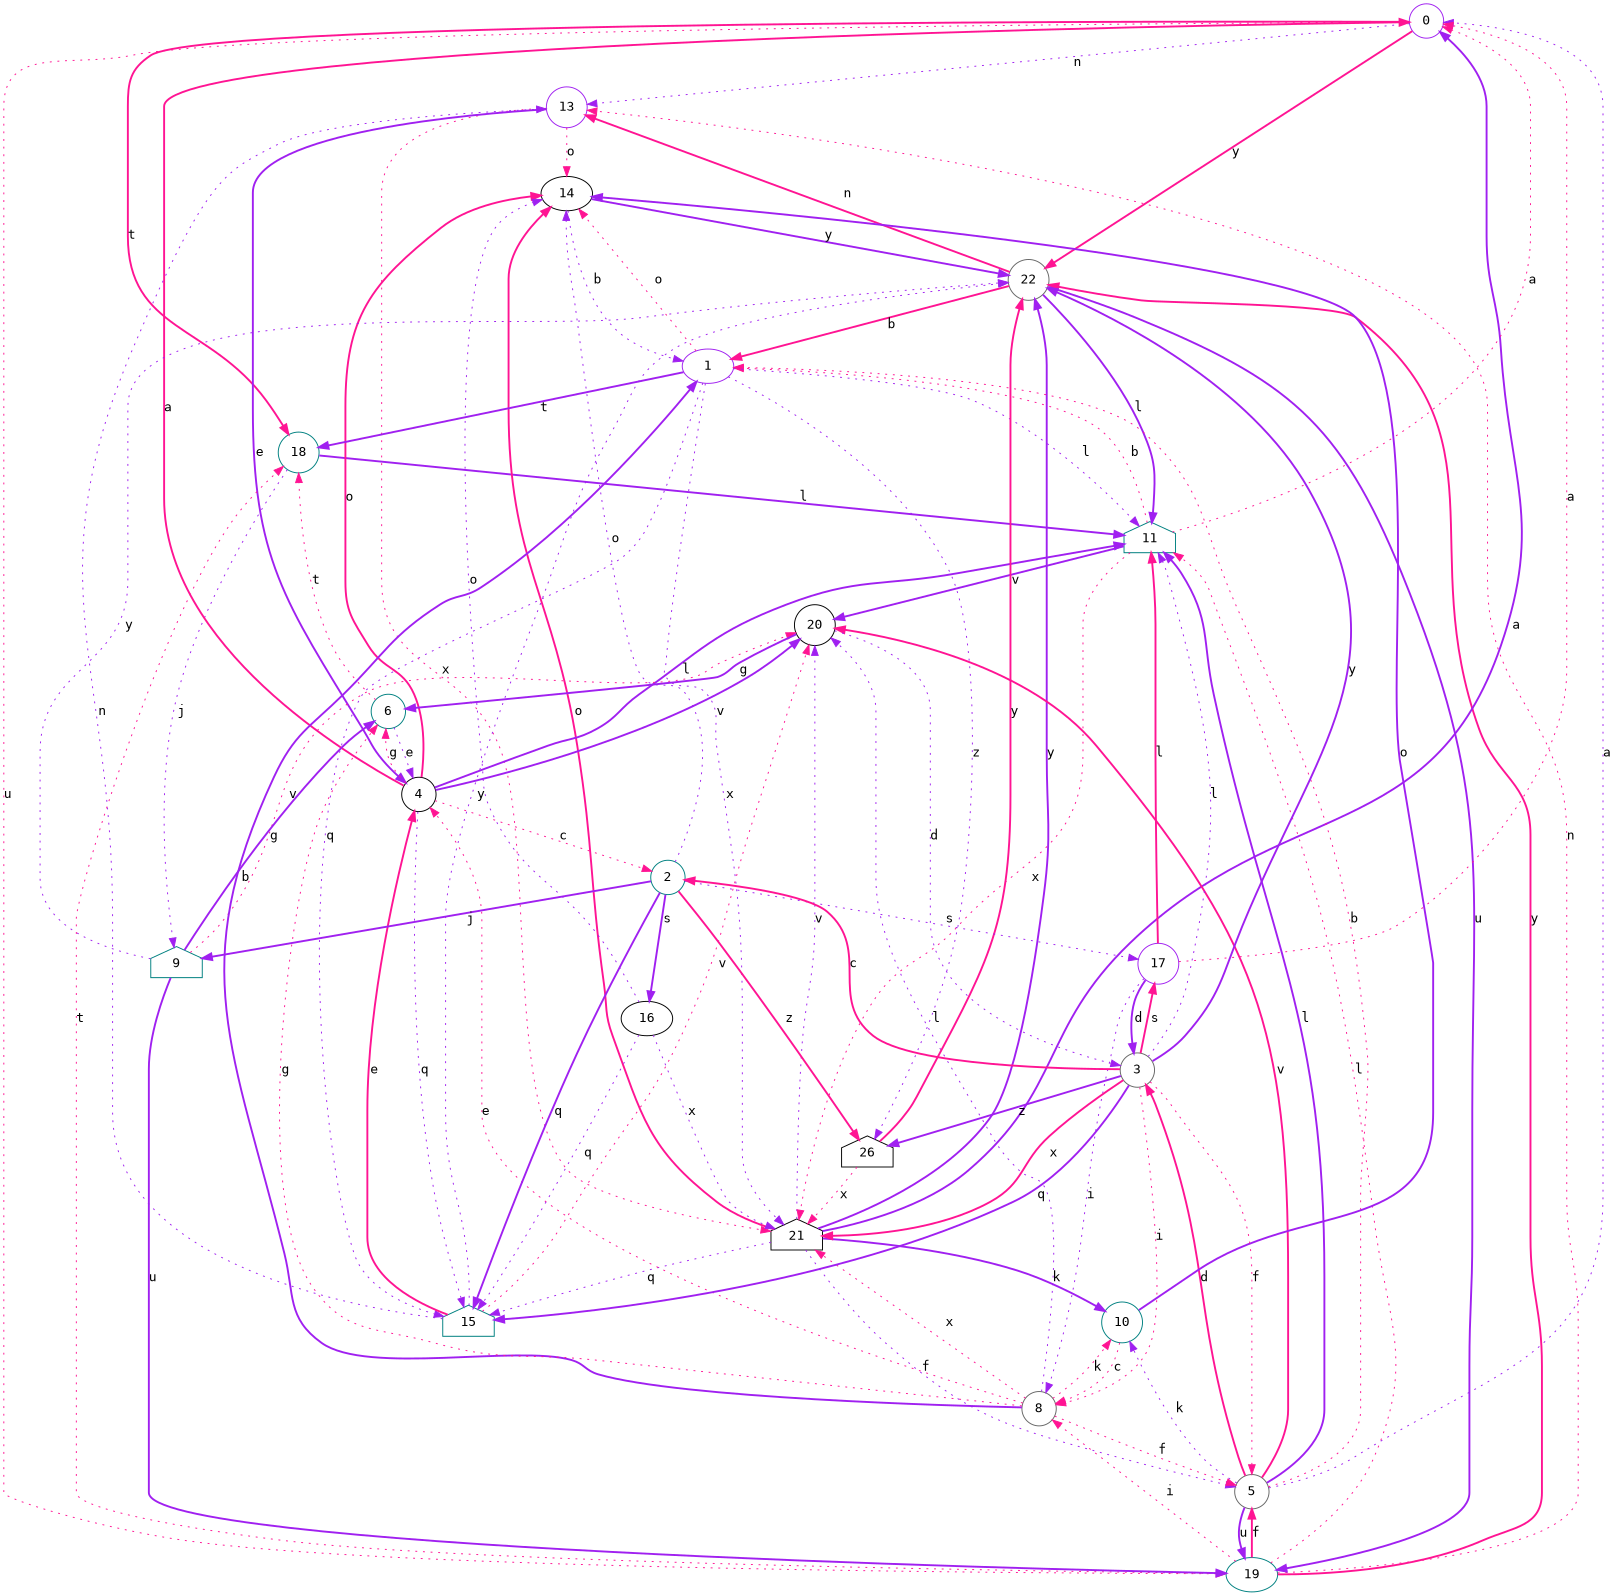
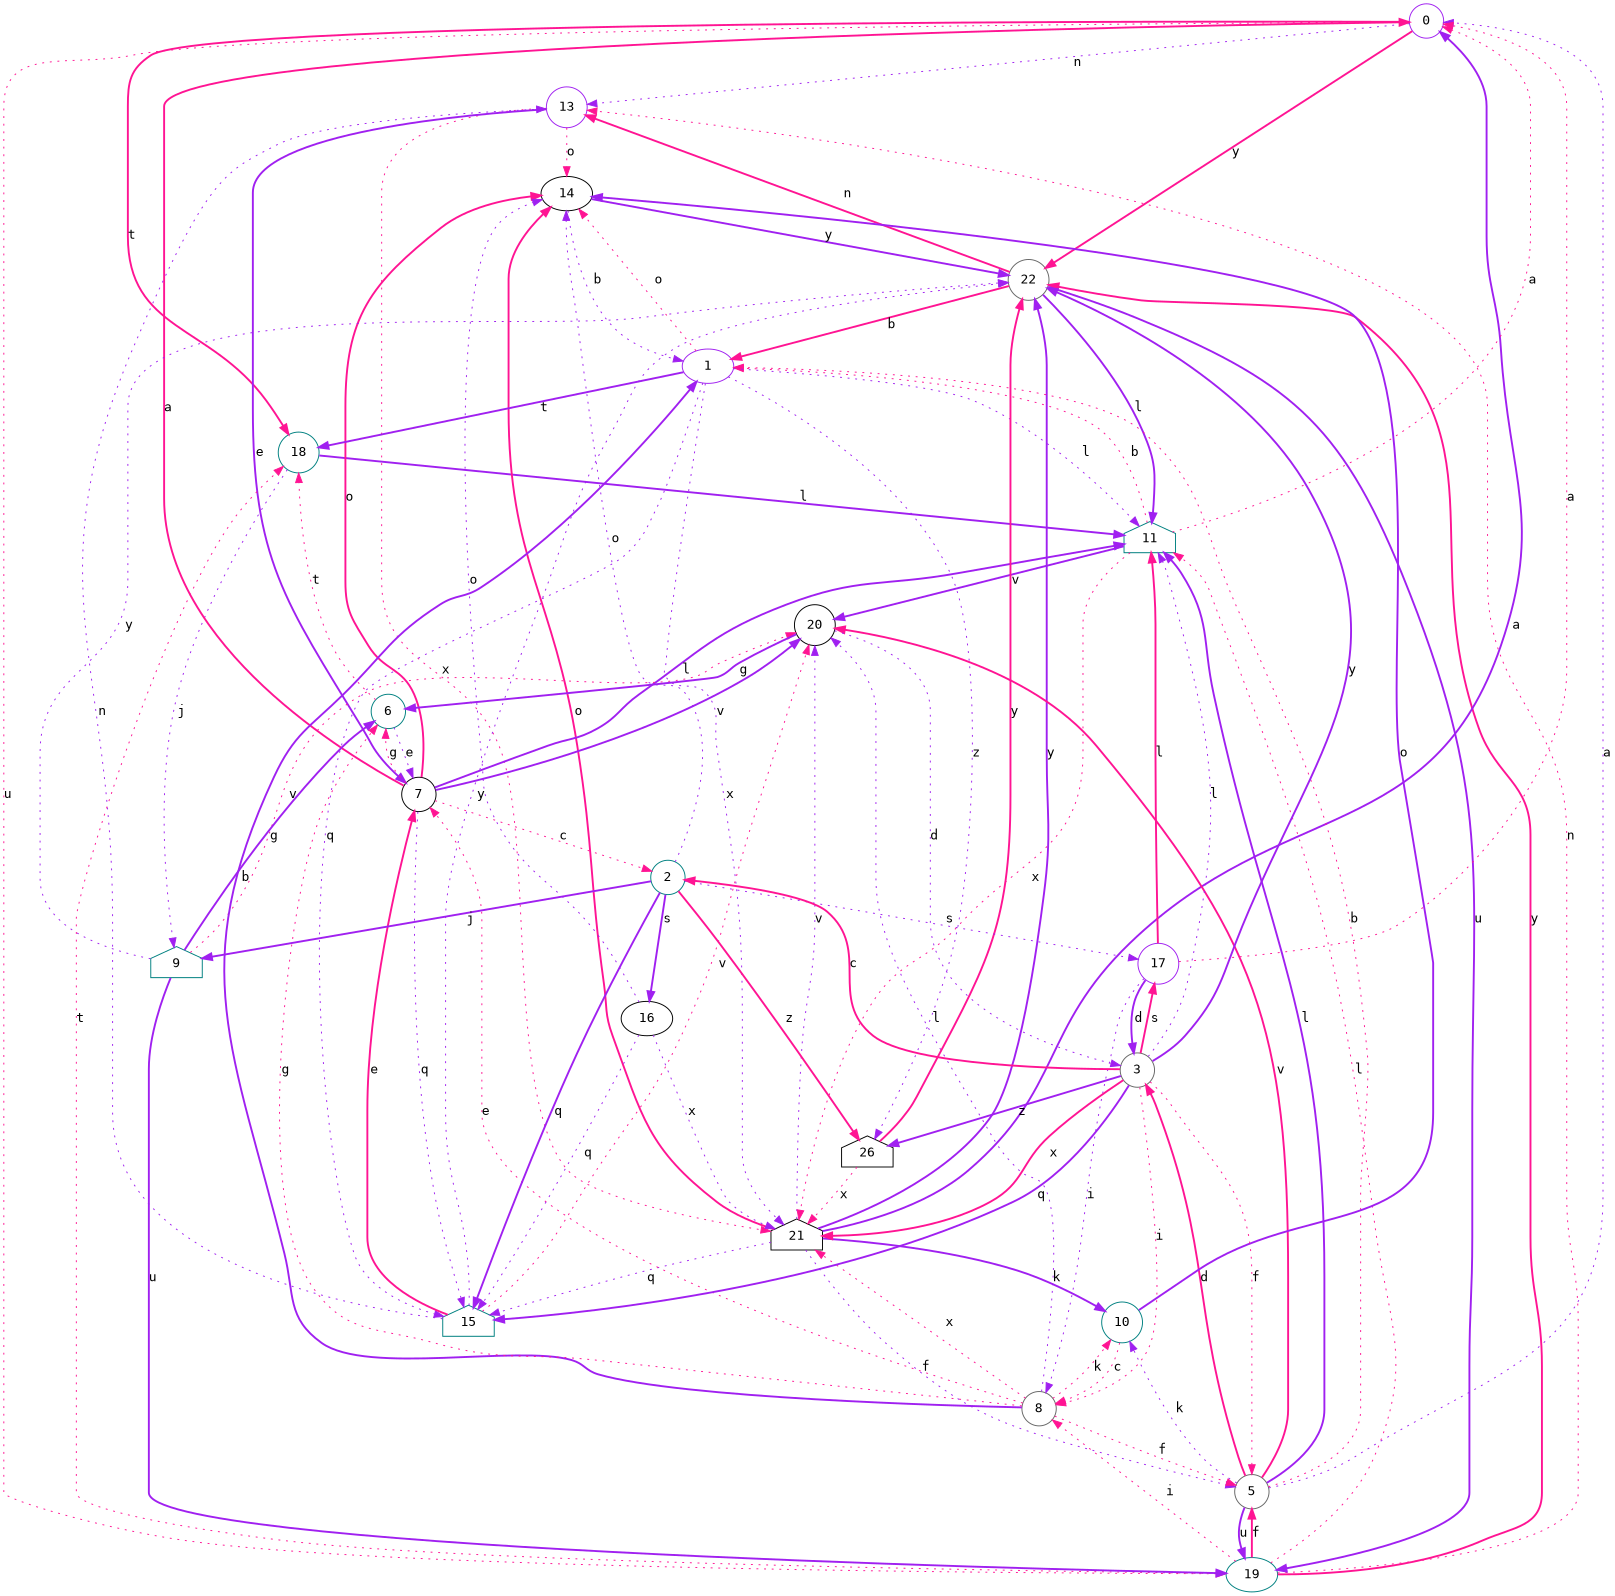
(419, 794) -> (419, 794)
